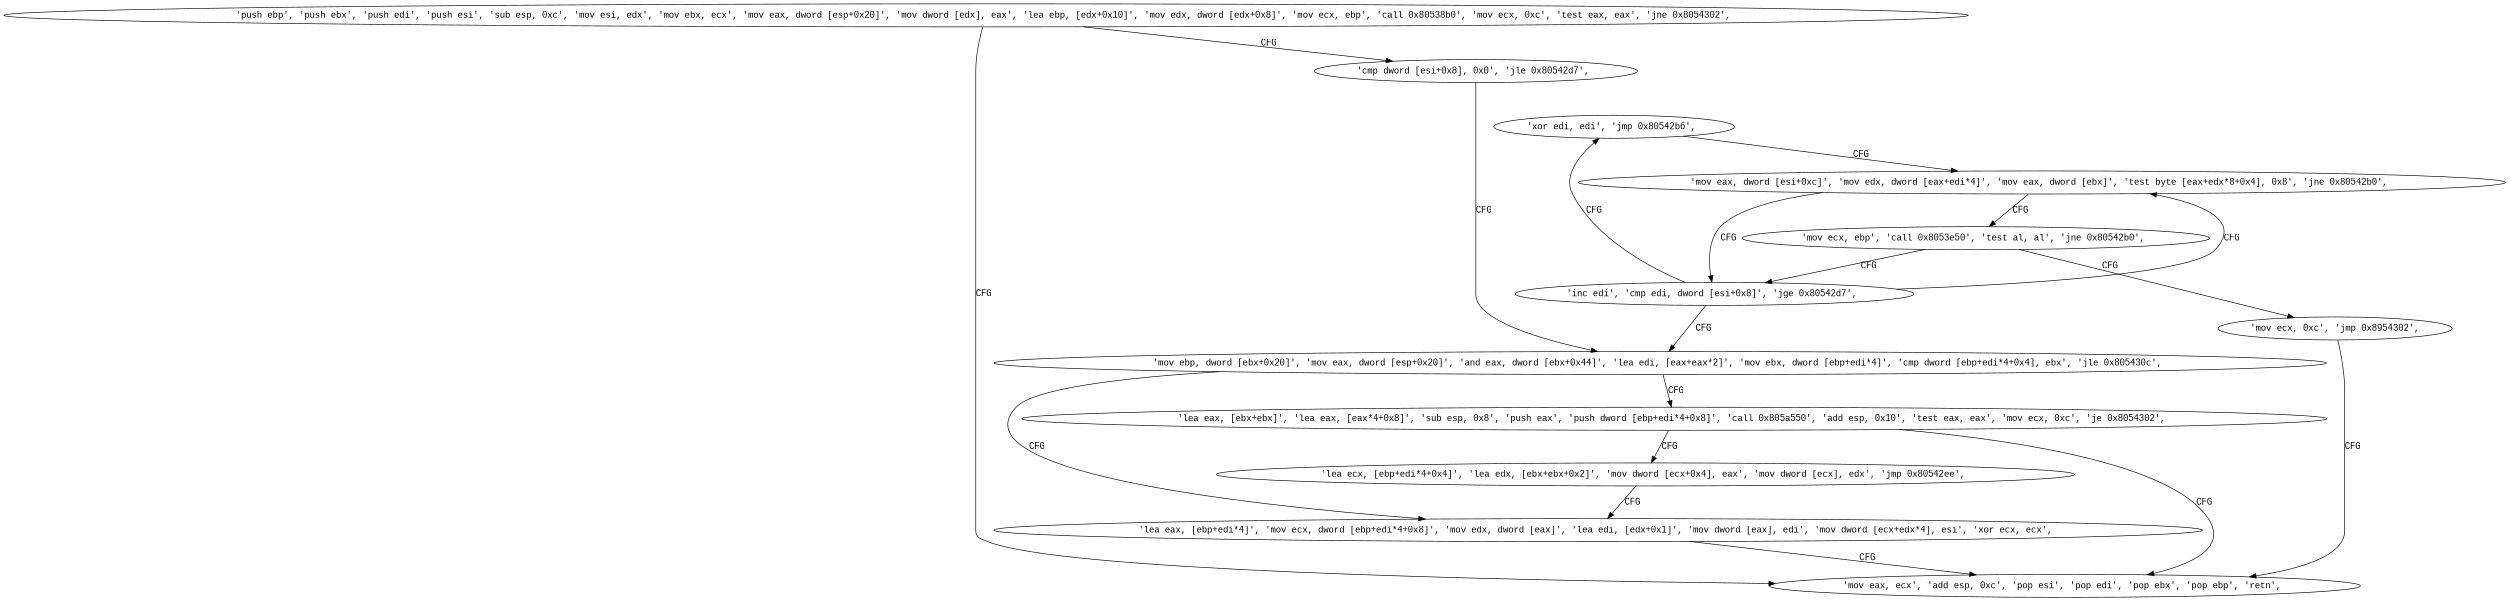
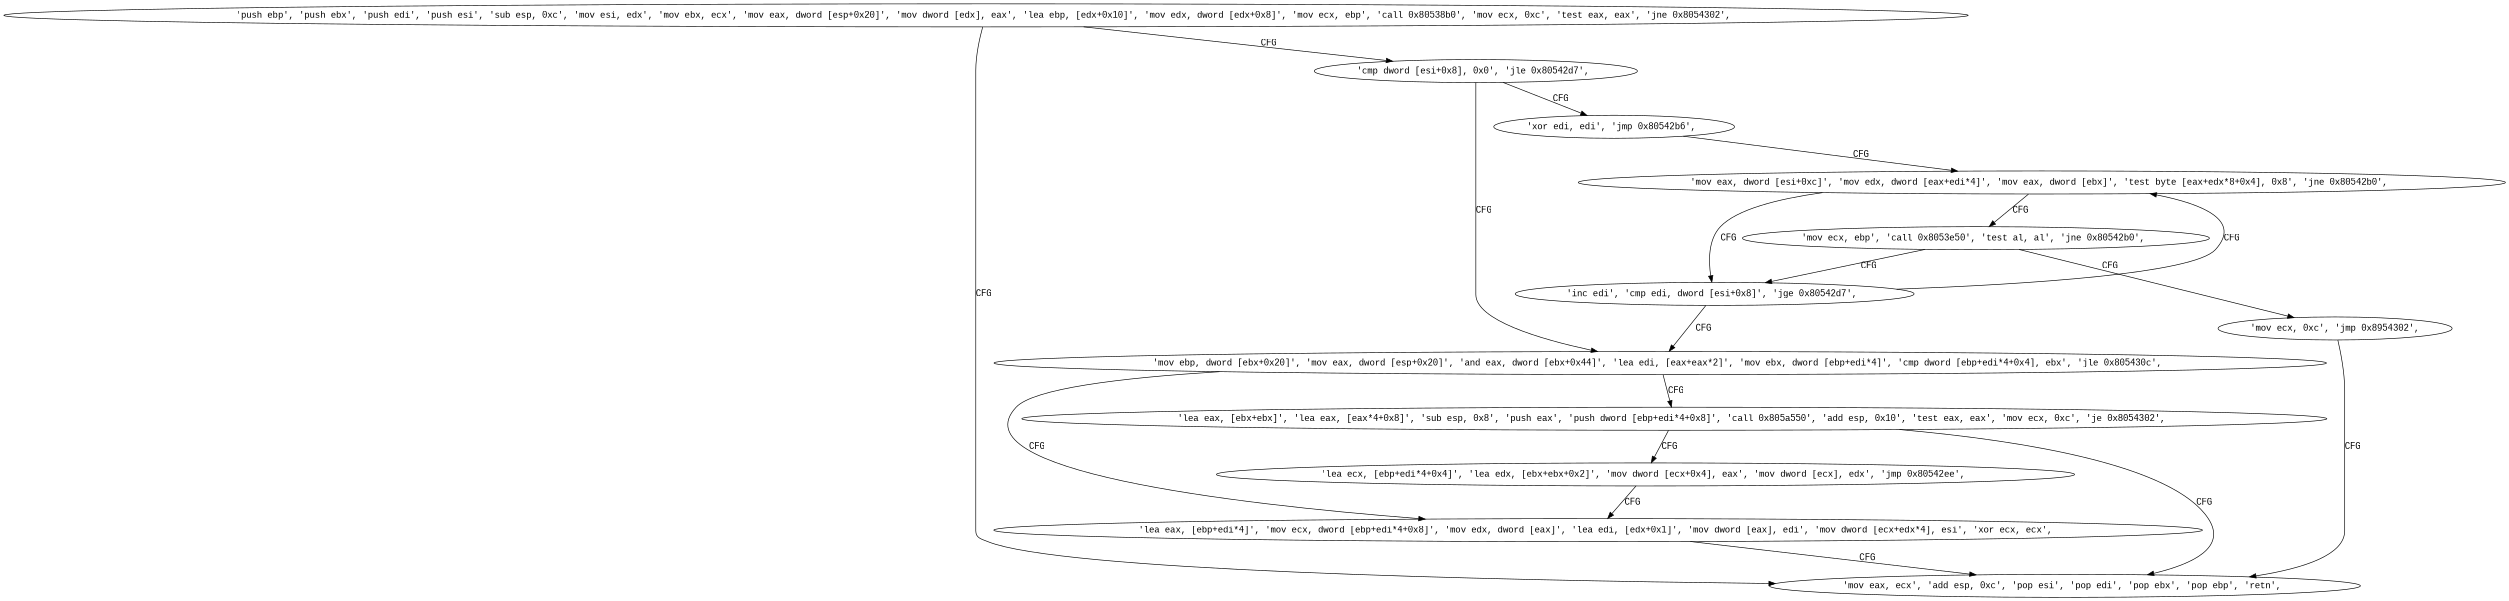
(1599, 228) -> (1542, 98)
